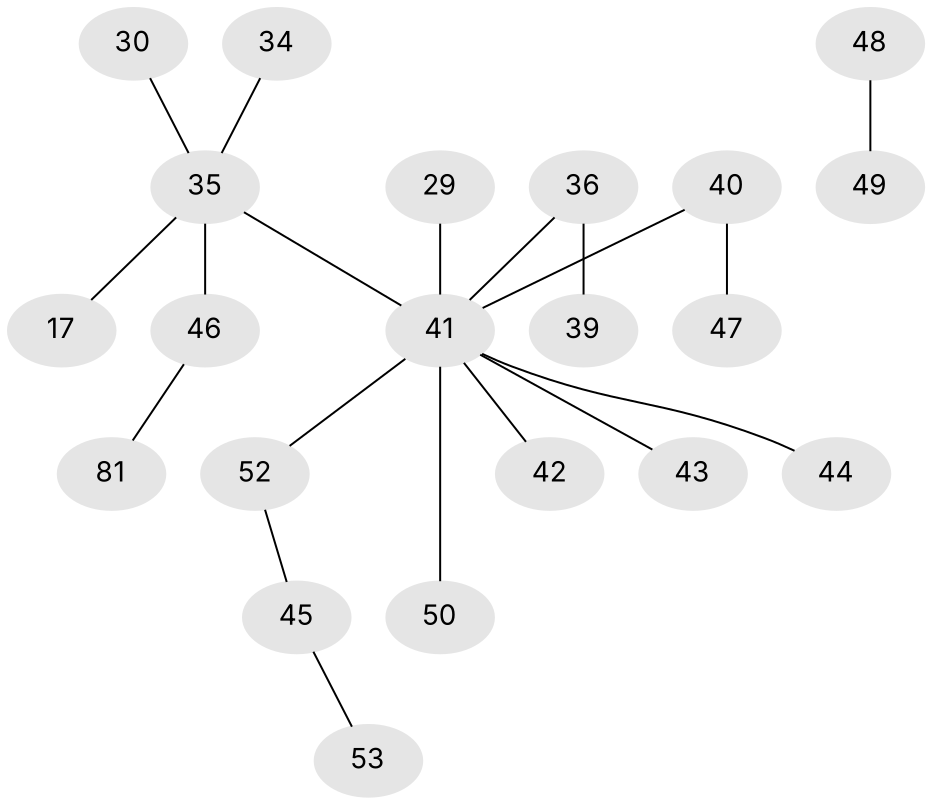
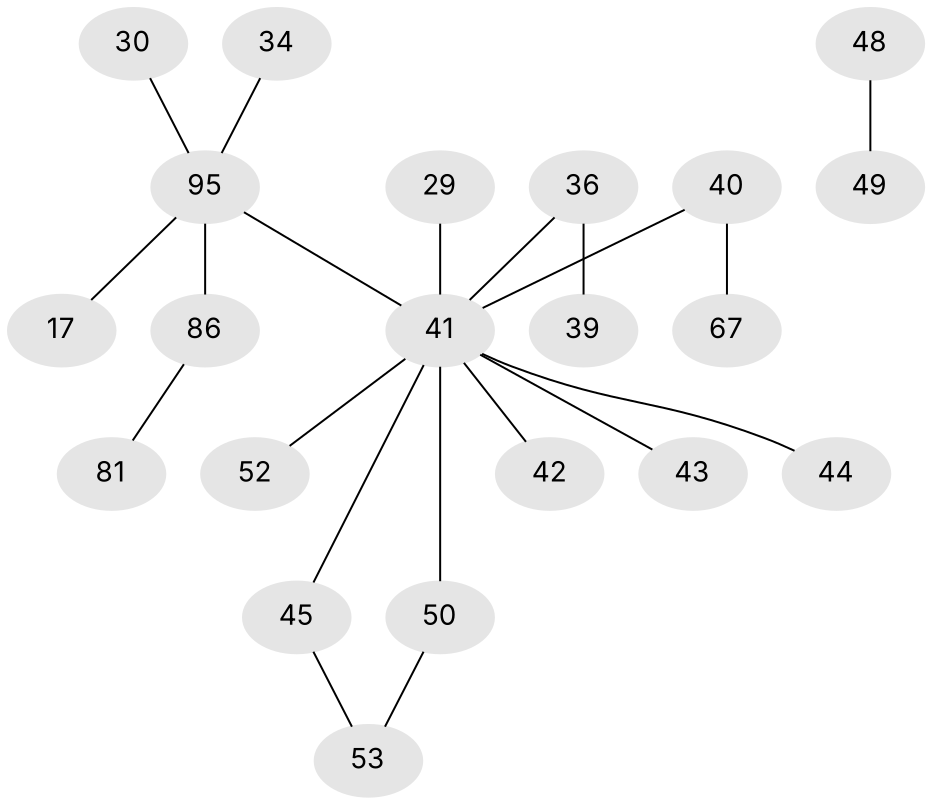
(205, 187) -> (205, 187)
(205, 331) -> (205, 331)
(727, 331) -> (727, 331)
(276, 546) -> (369, 474)
none -> (404, 689)
